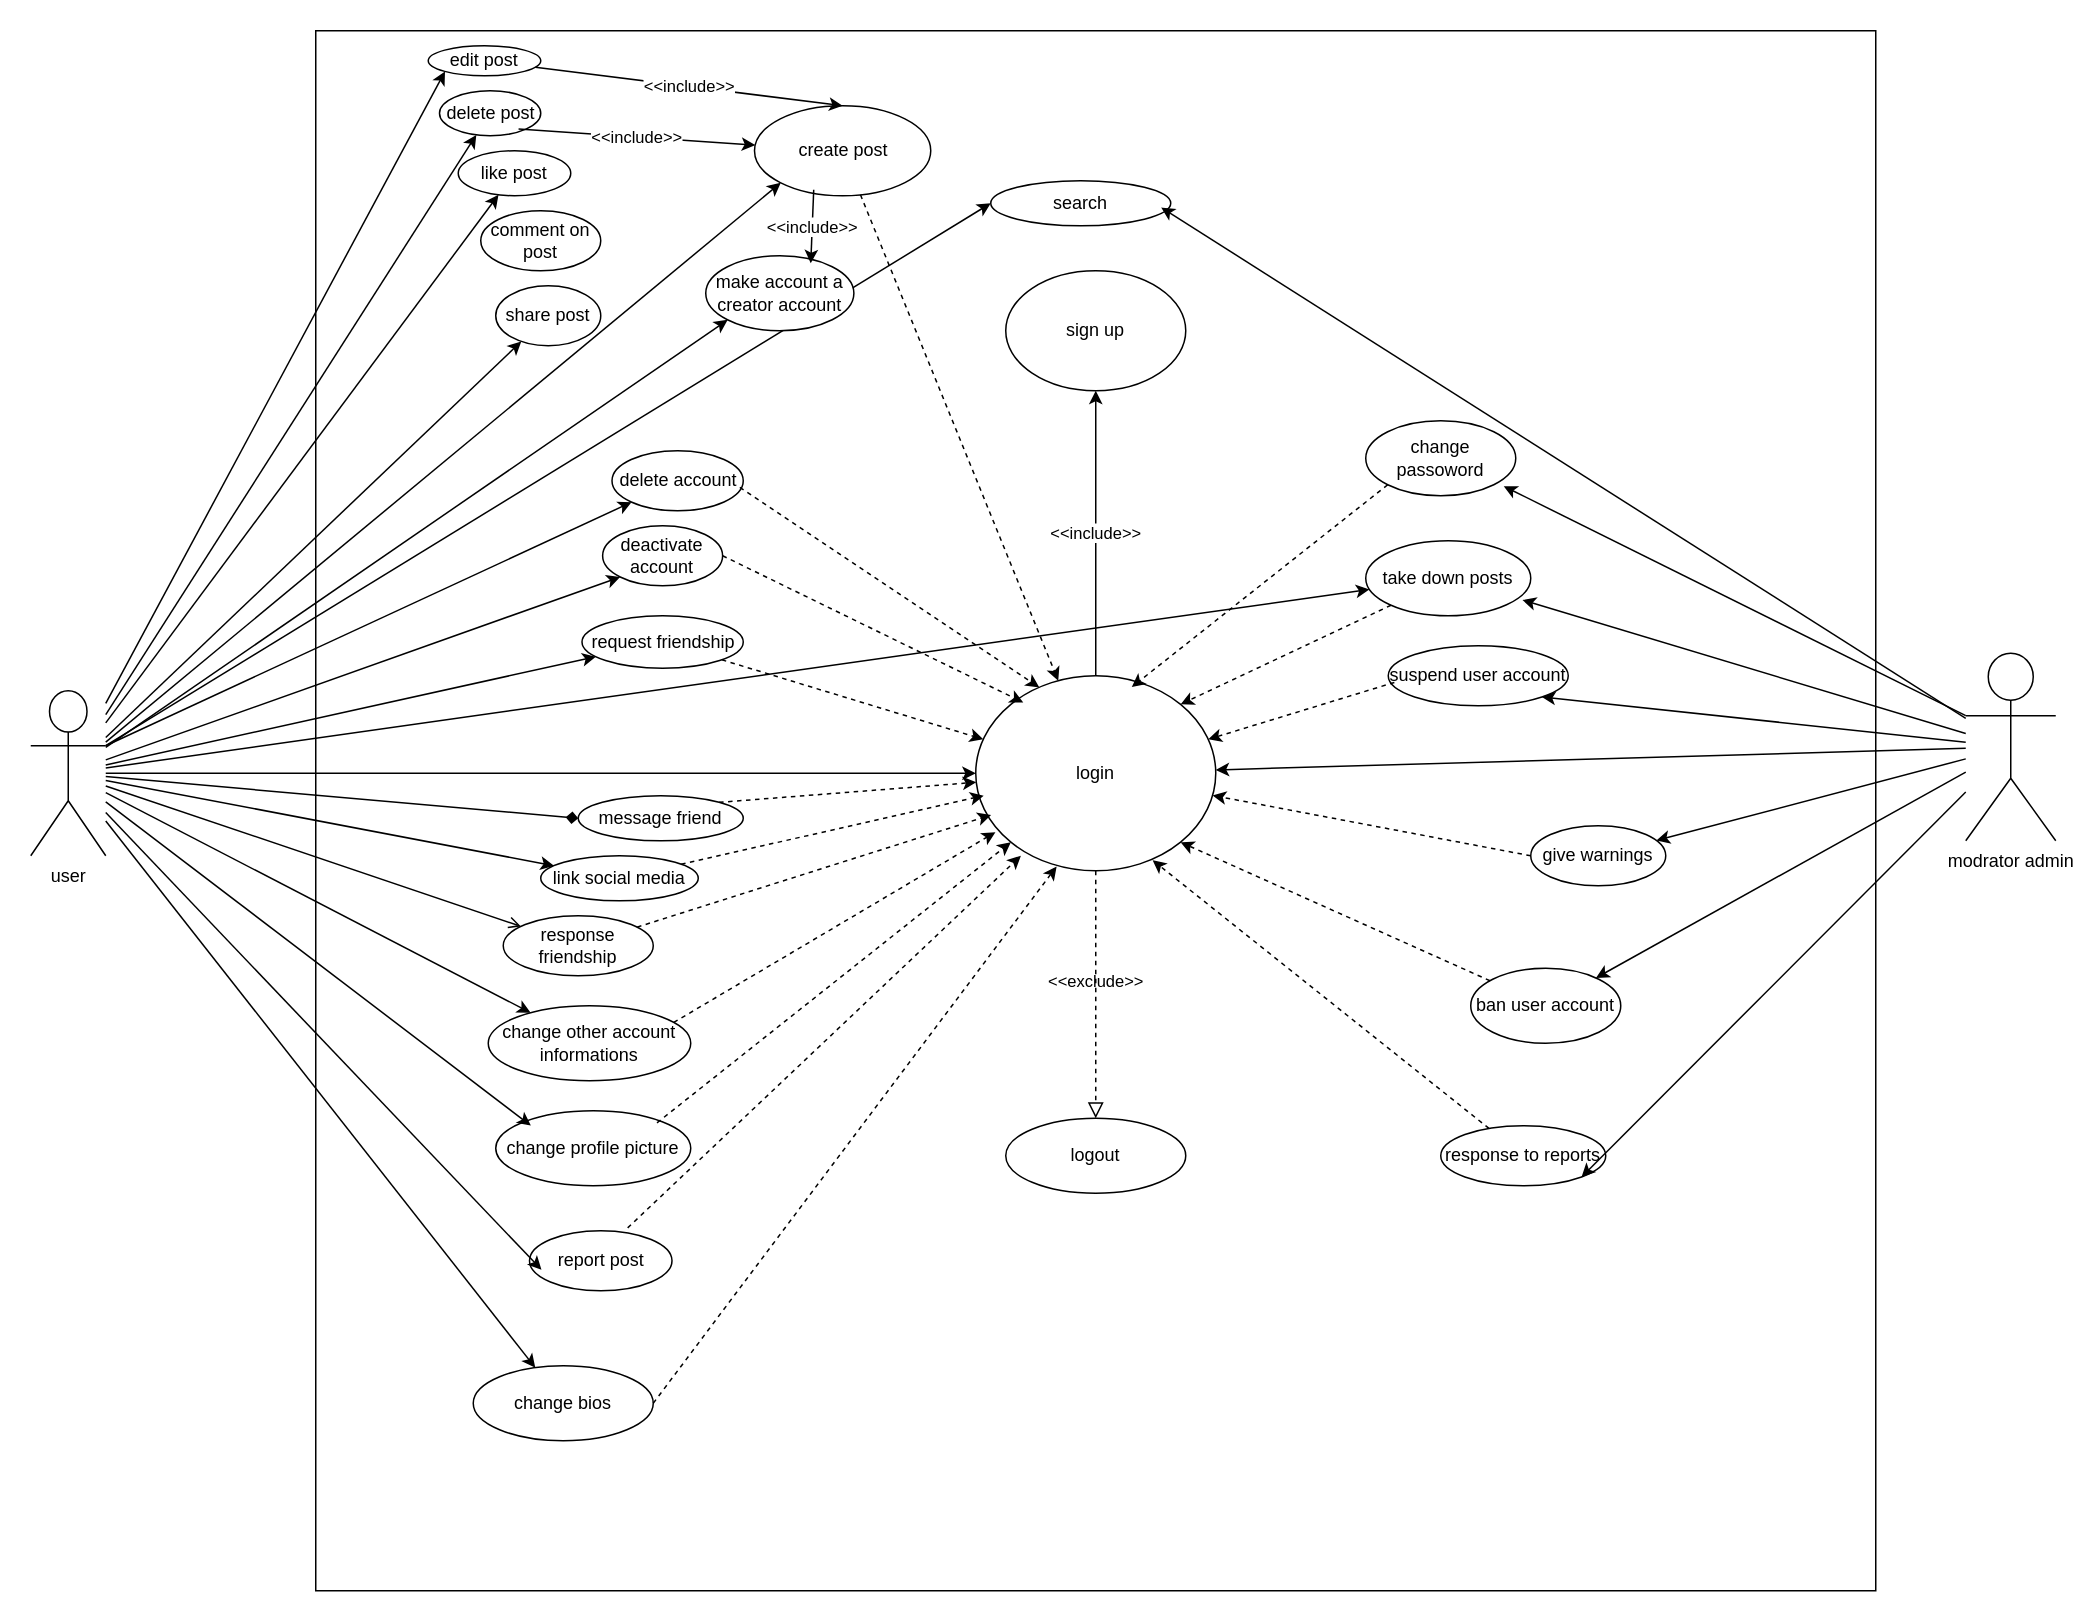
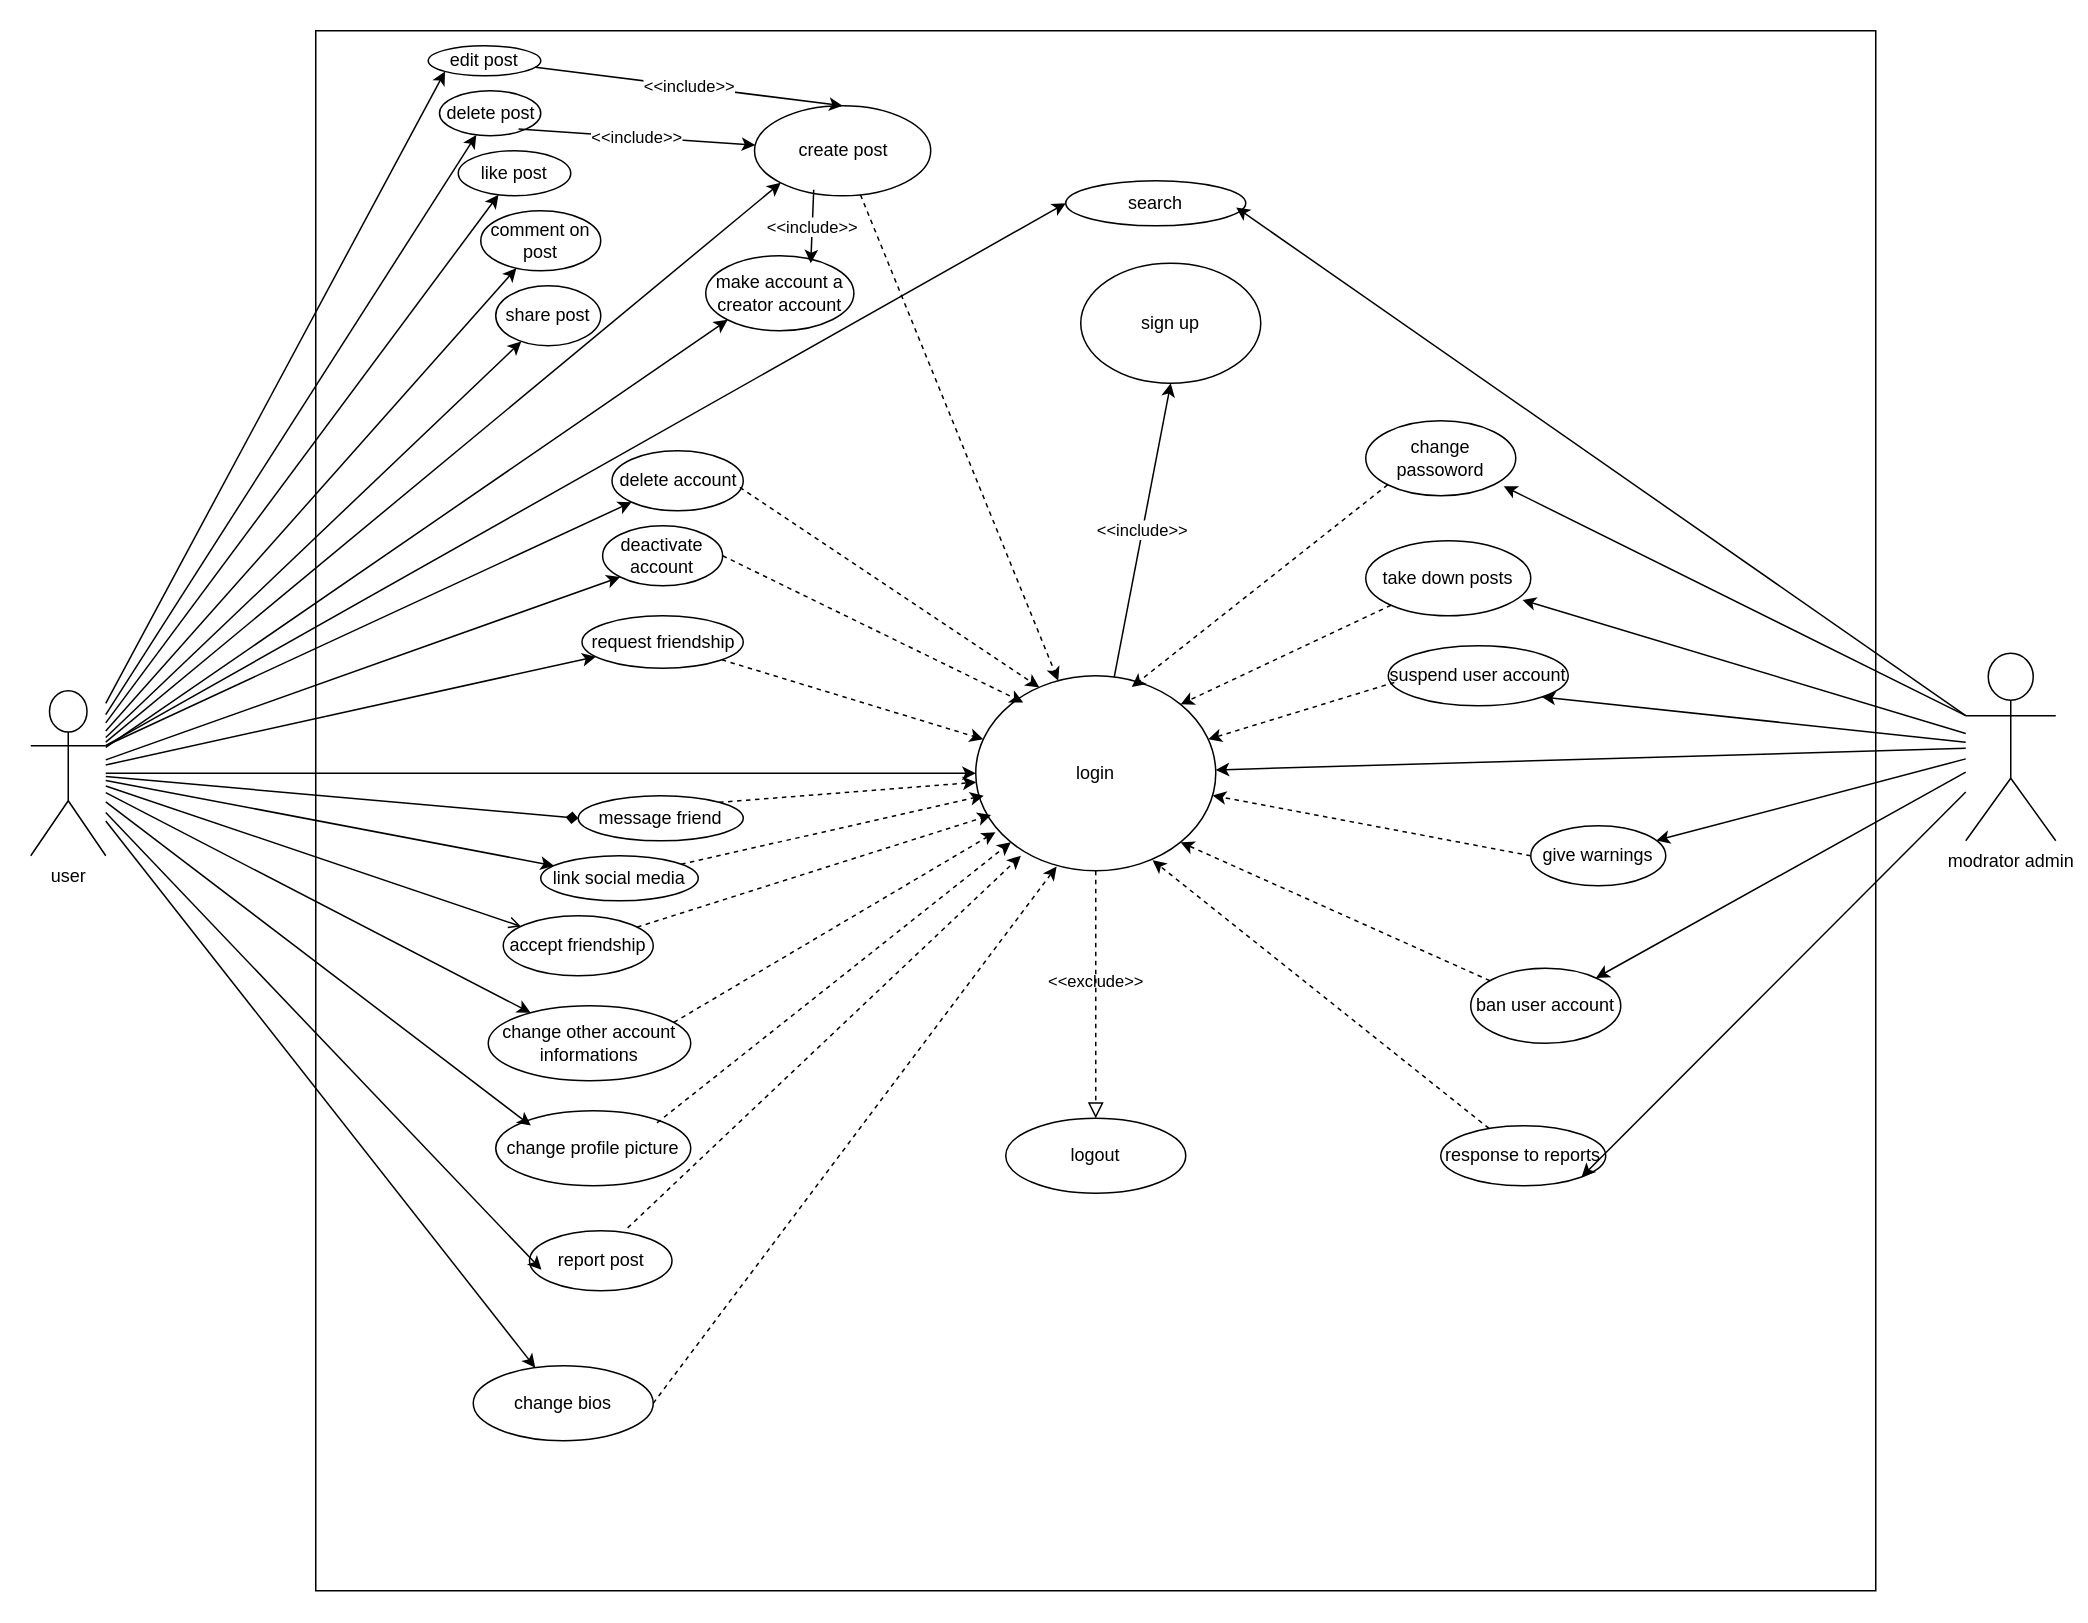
(1081, 203) -> (1156, 203)
(1096, 331) -> (1171, 323)
(436, 721) -> (308, 504)
(578, 946) -> (578, 946)
